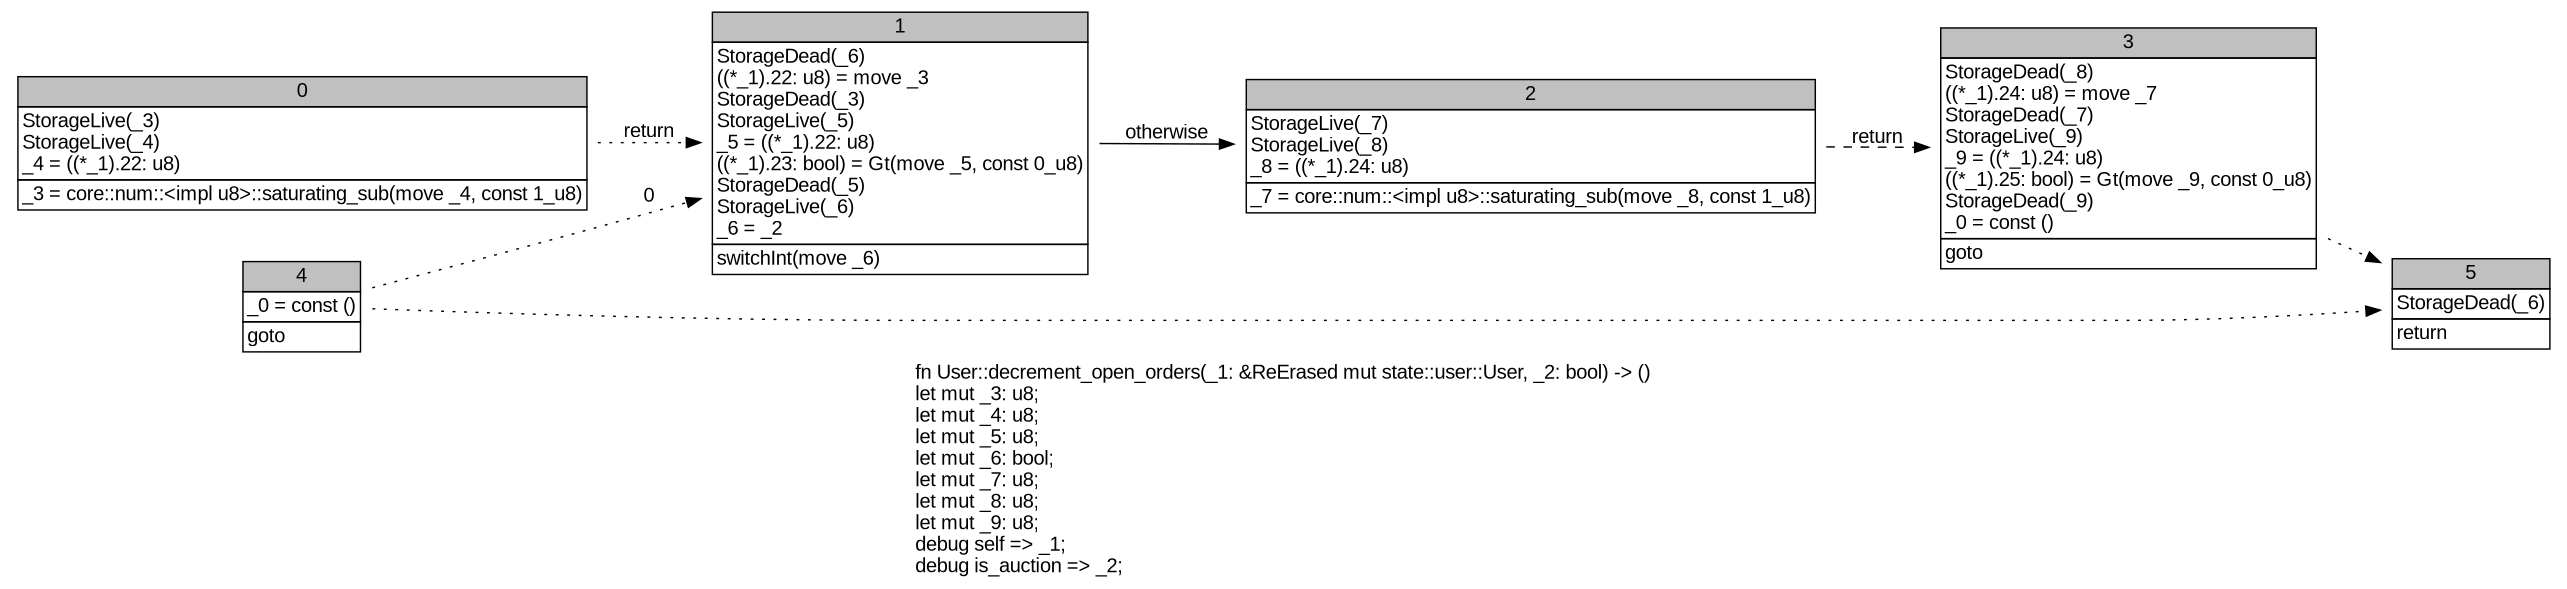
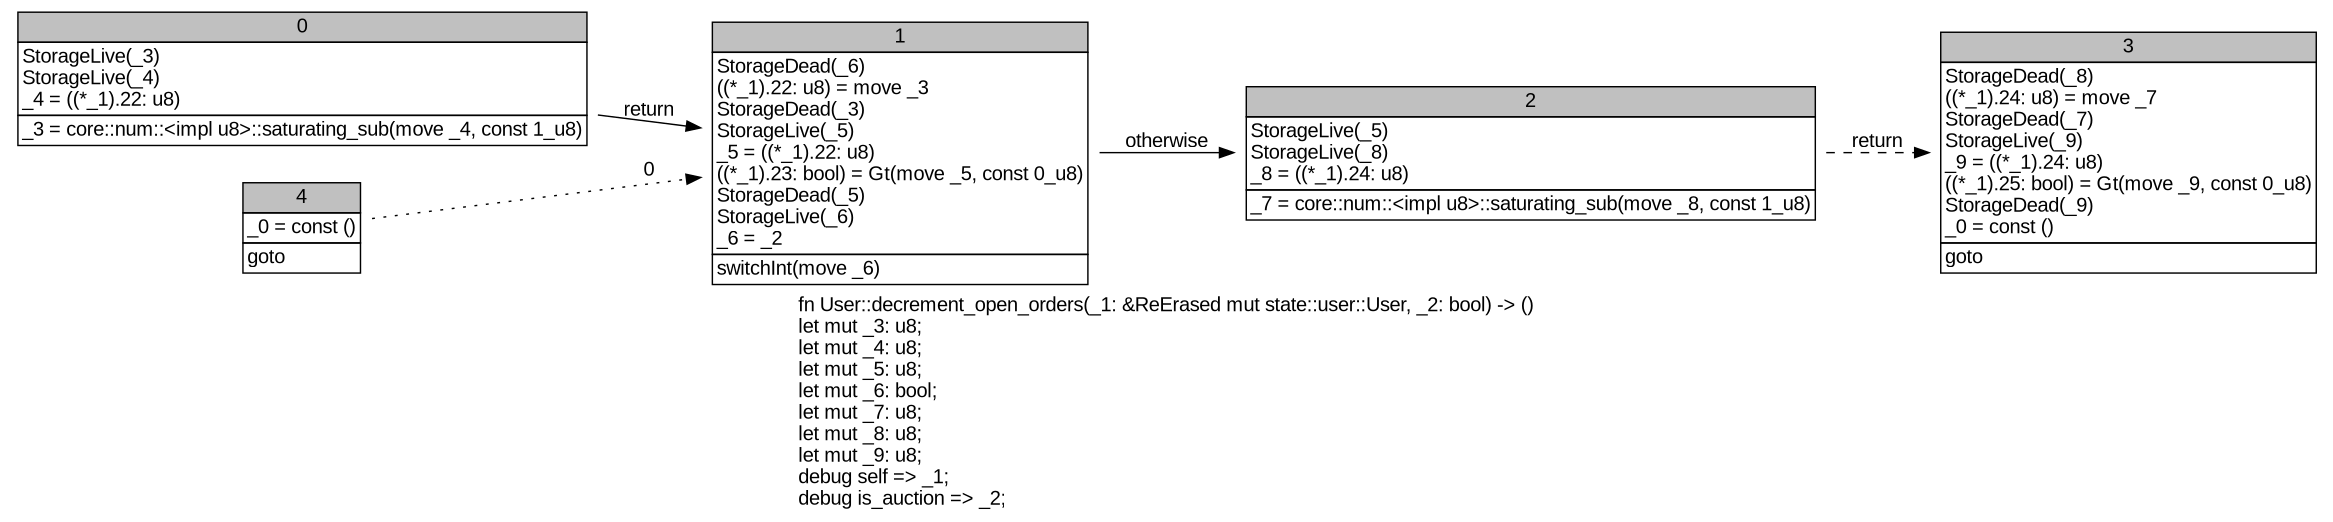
(1320, 124) -> (1320, 131)
(642, 143) -> (642, 121)
(2471, 303) -> none
